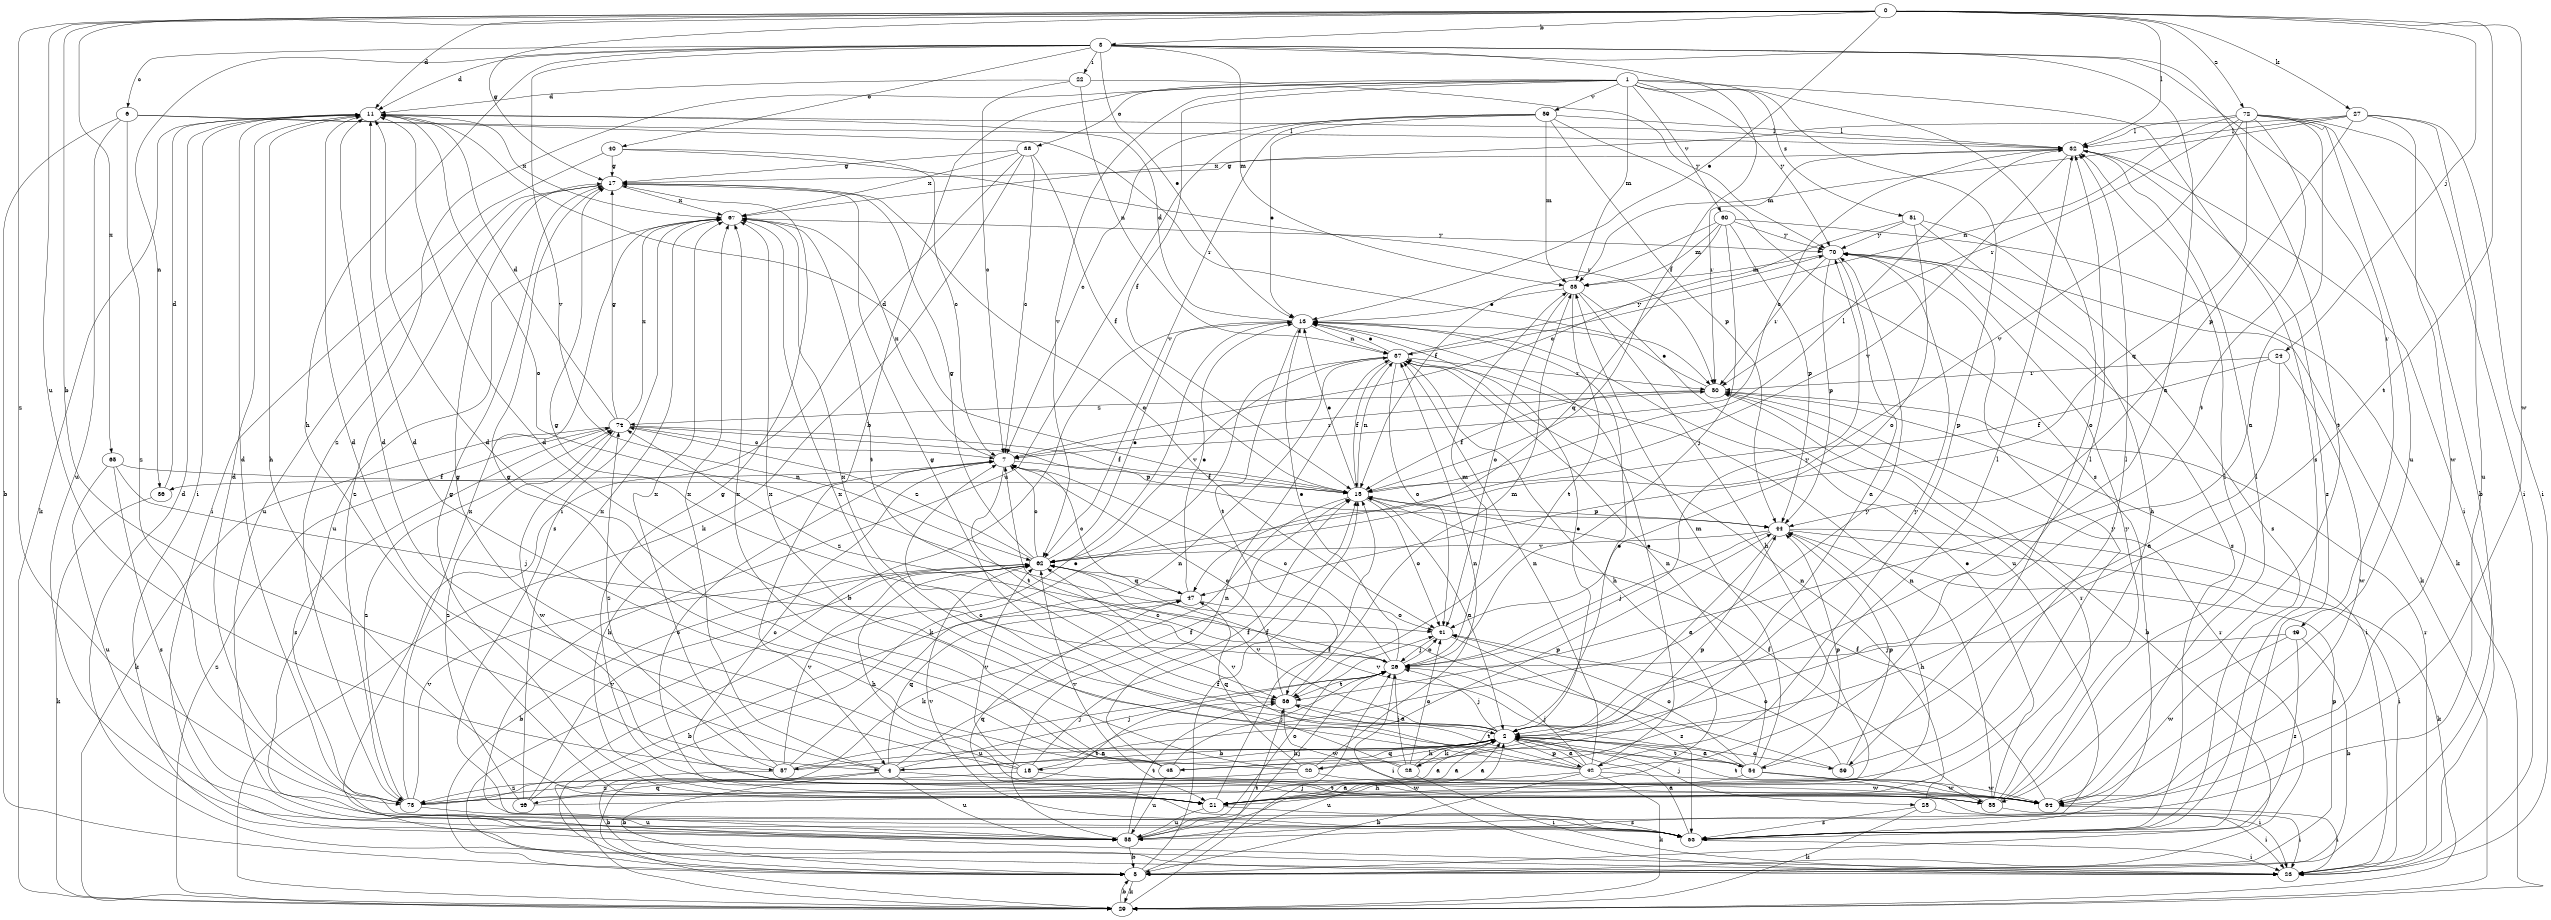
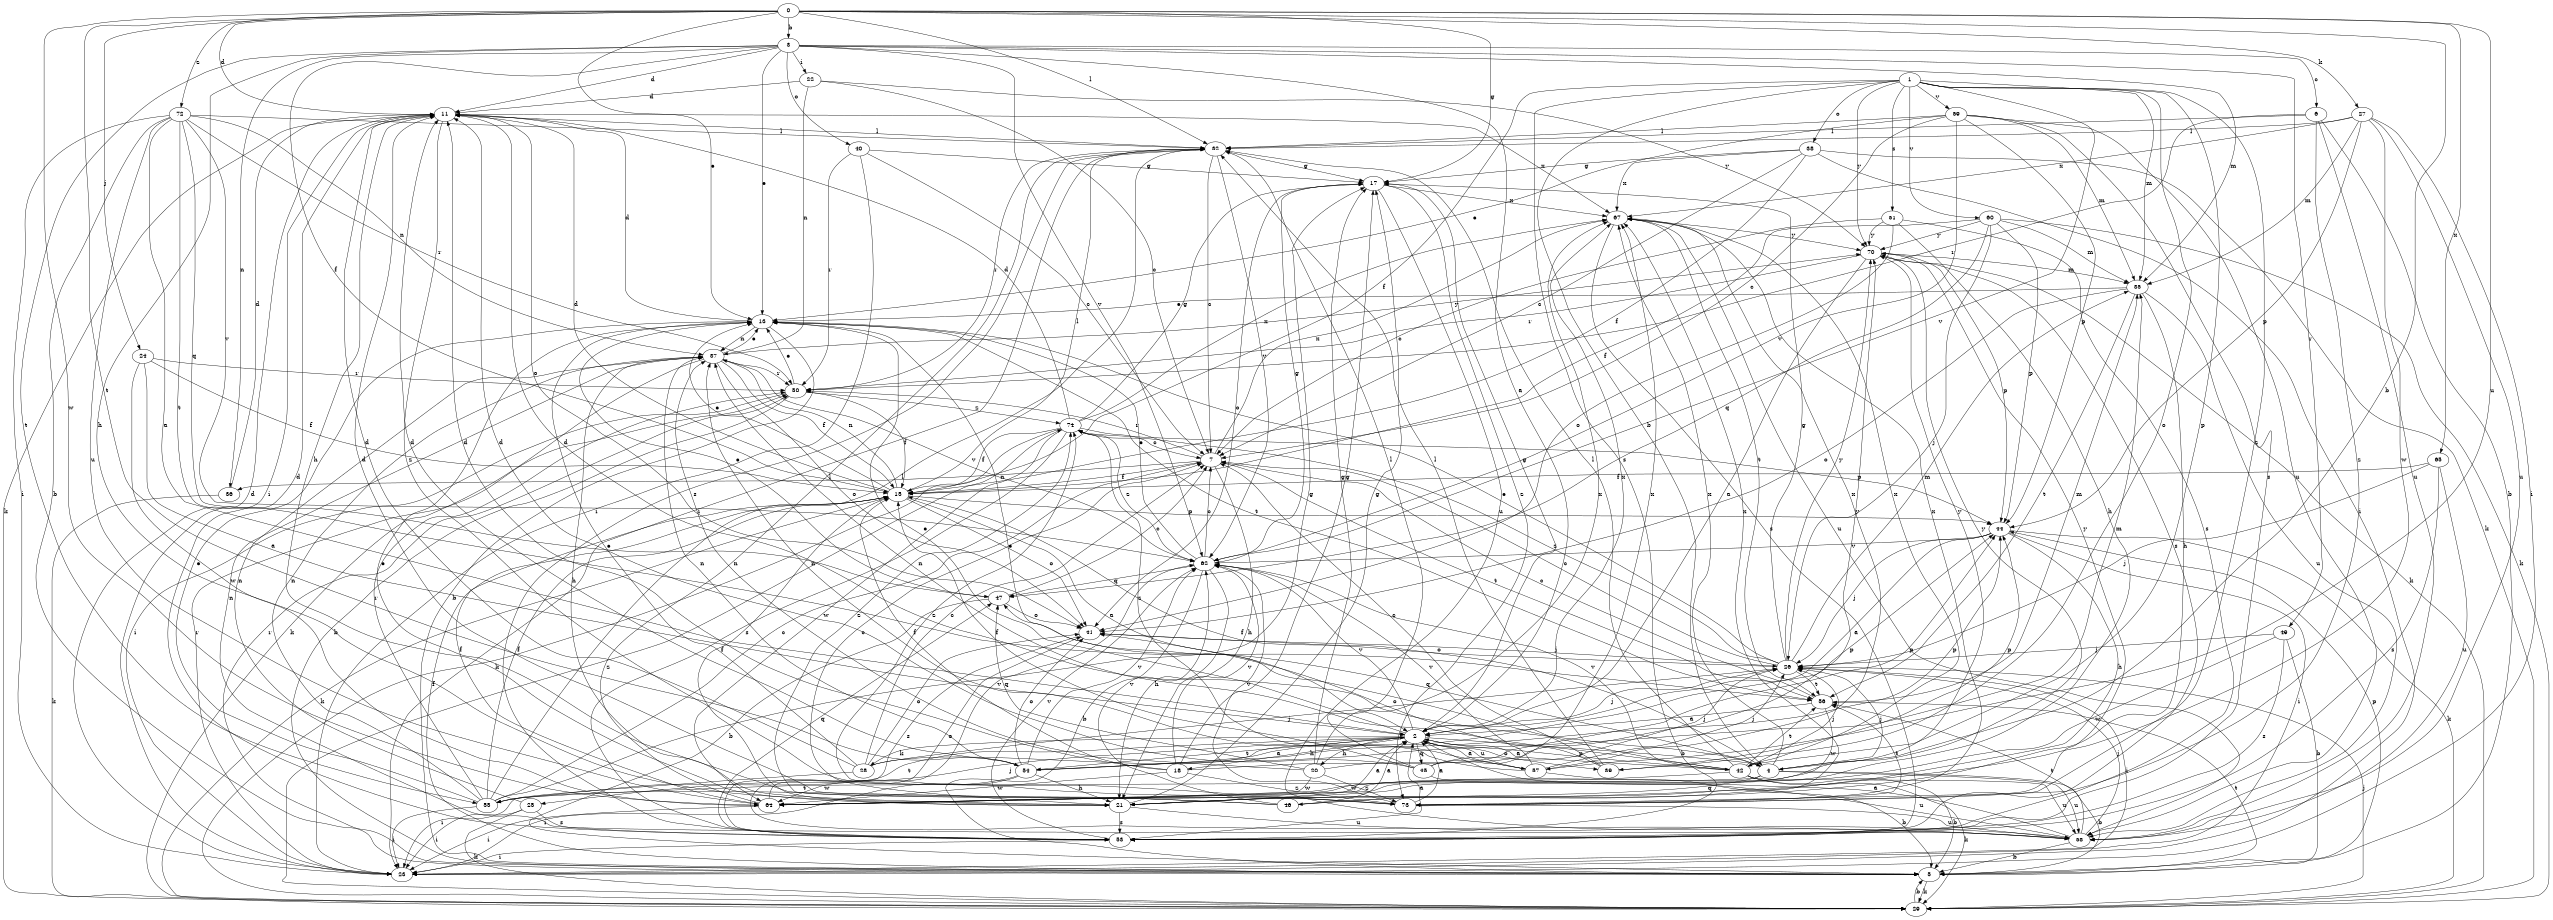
(30, 30) -> (725, 715)
